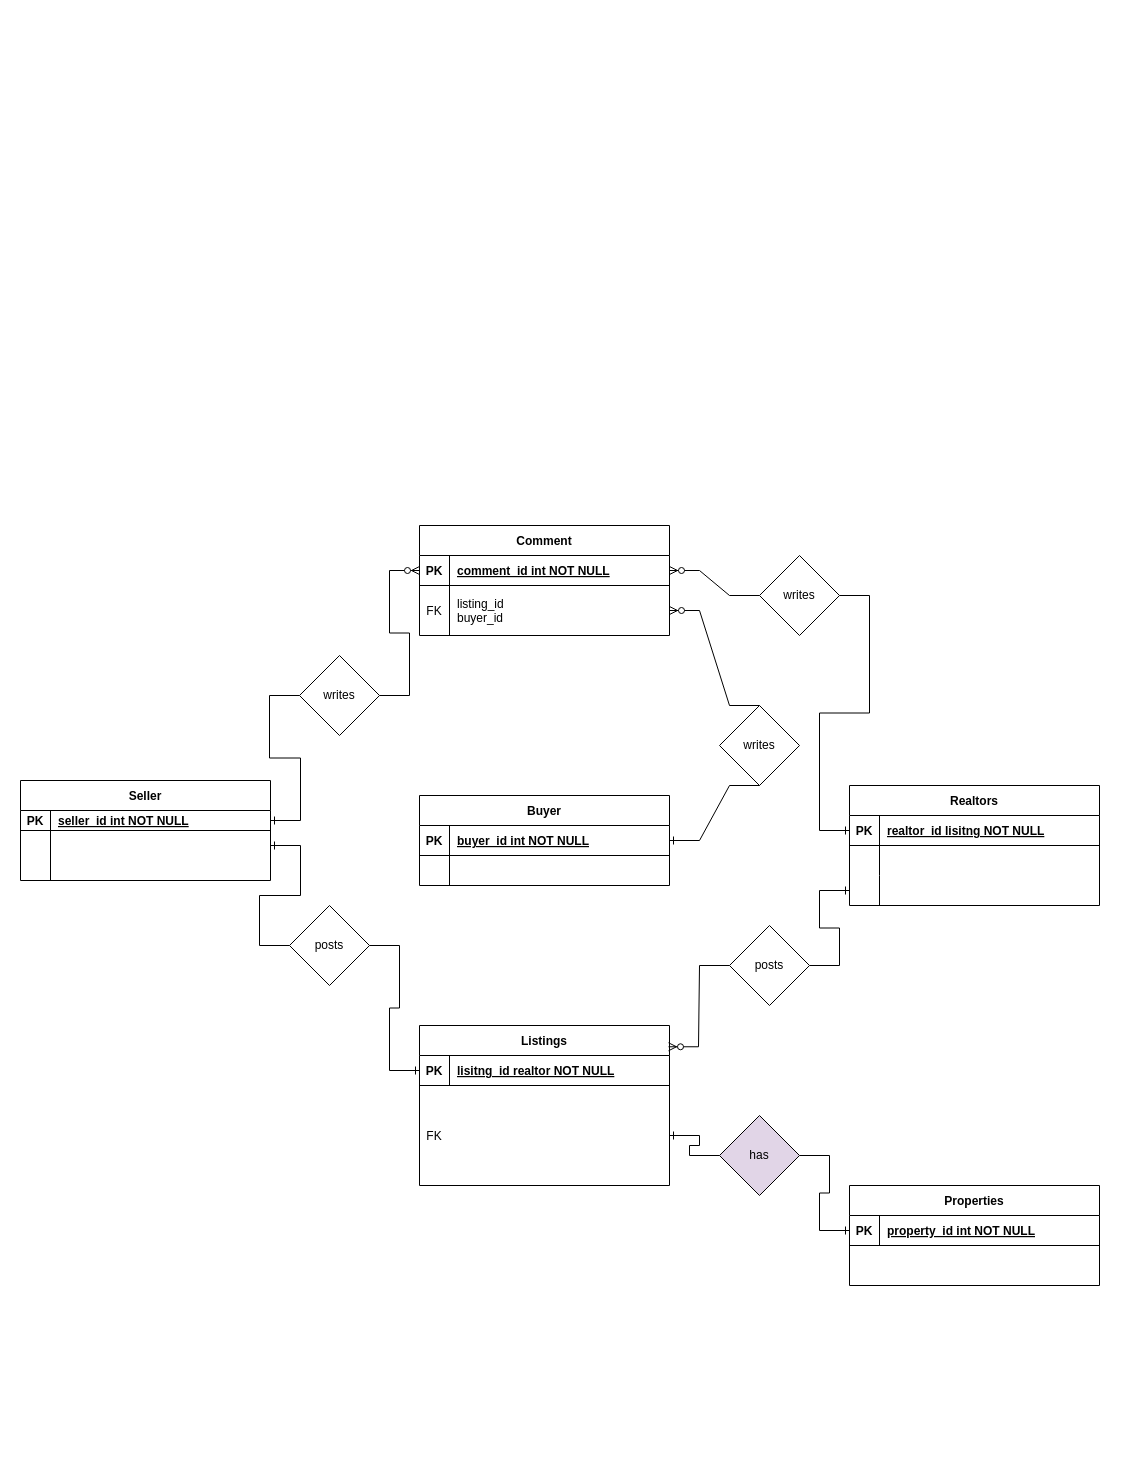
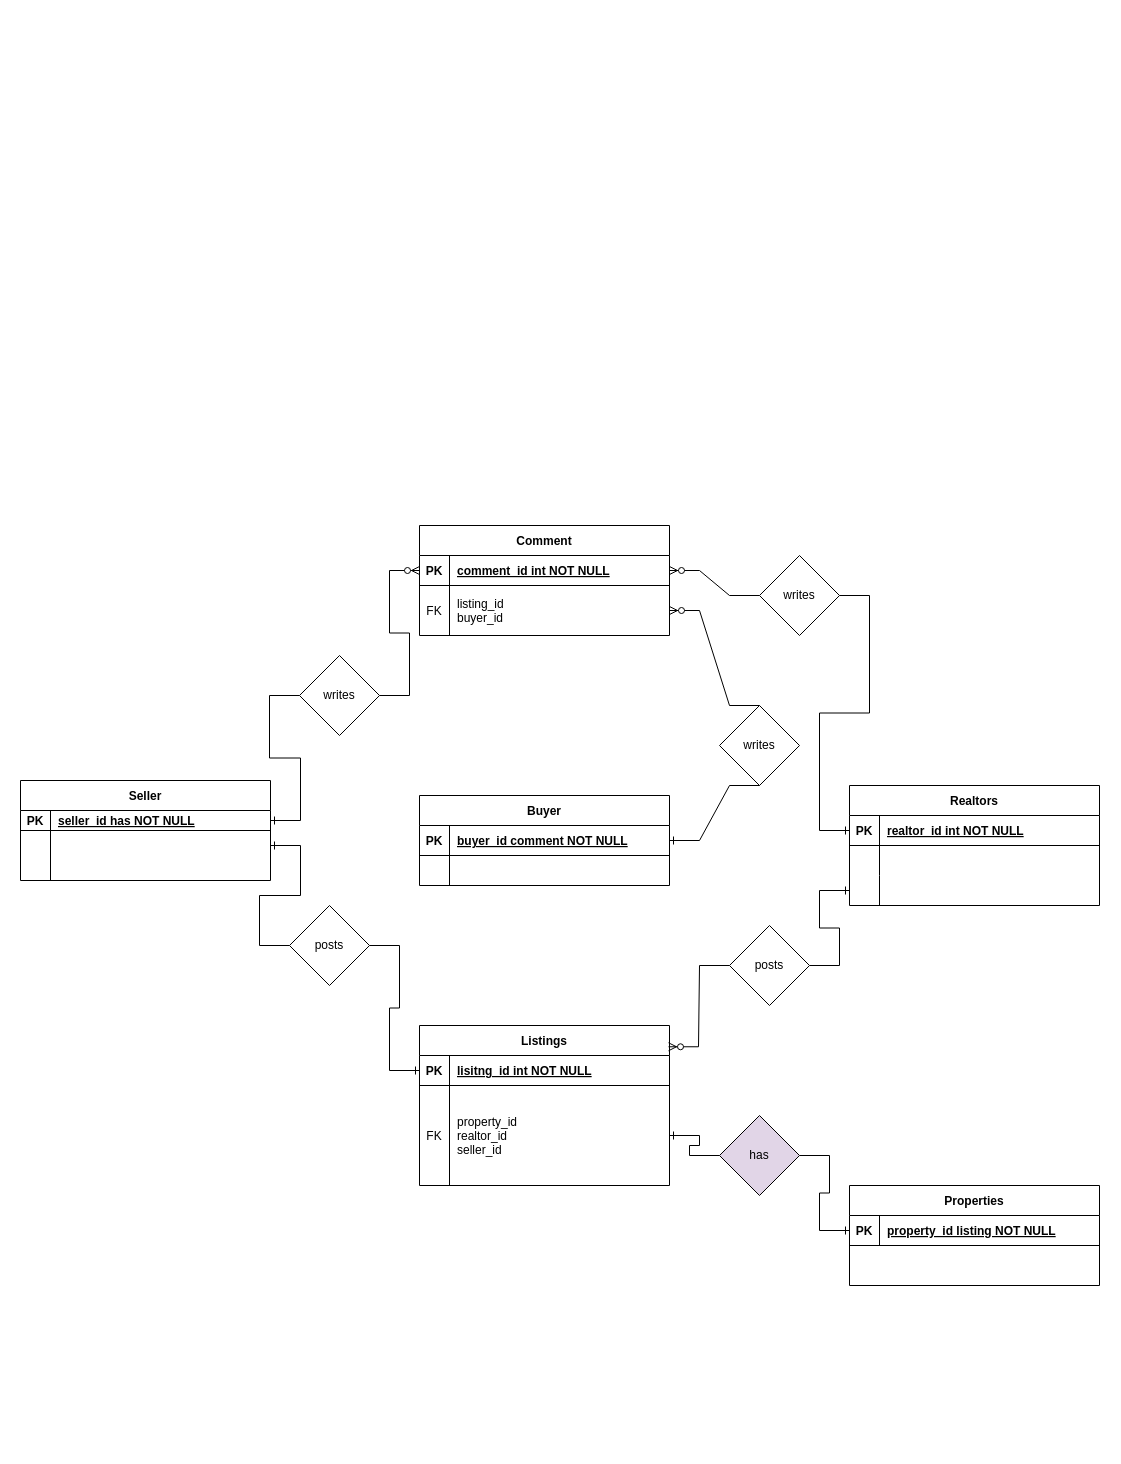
(123, 821) -> (124, 821)
(967, 831) -> (956, 831)
(520, 841) -> (535, 841)
(535, 1071) -> (522, 1071)
none -> (560, 1136)
(960, 1231) -> (970, 1231)
